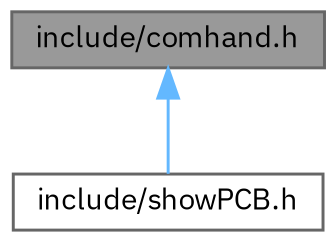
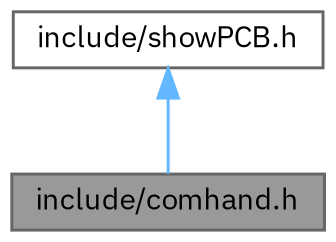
(168, 136) -> (168, 136)
